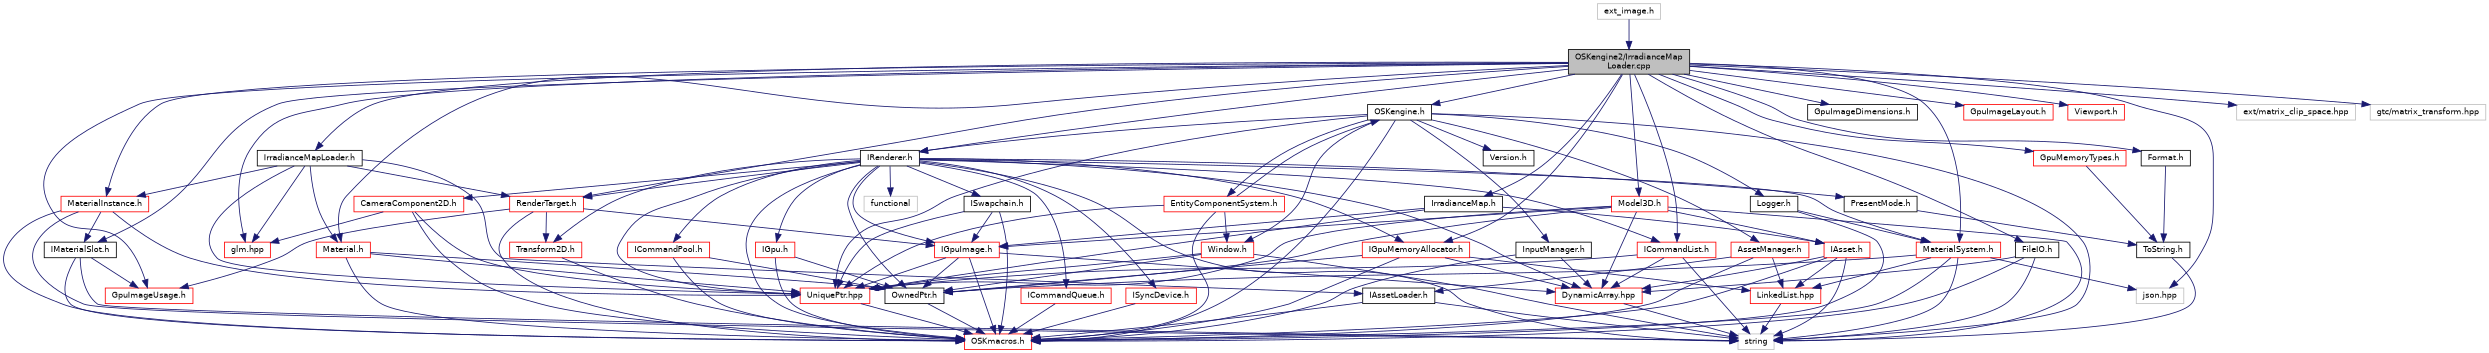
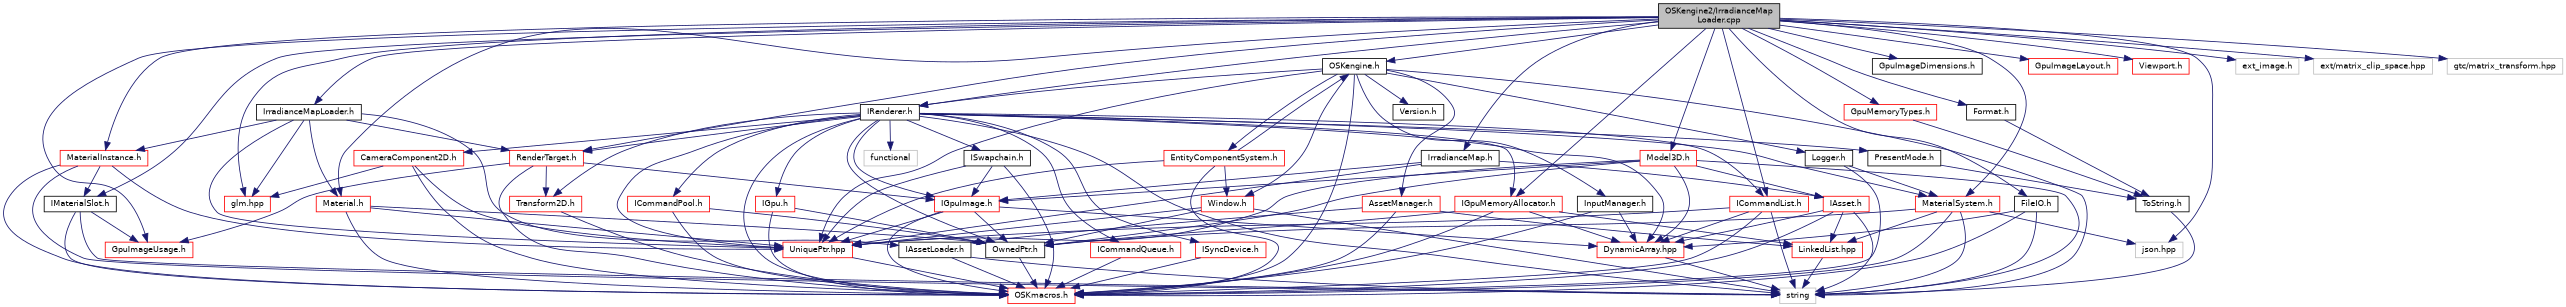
(1629, 30) -> (2004, 36)
none -> (1430, 281)
